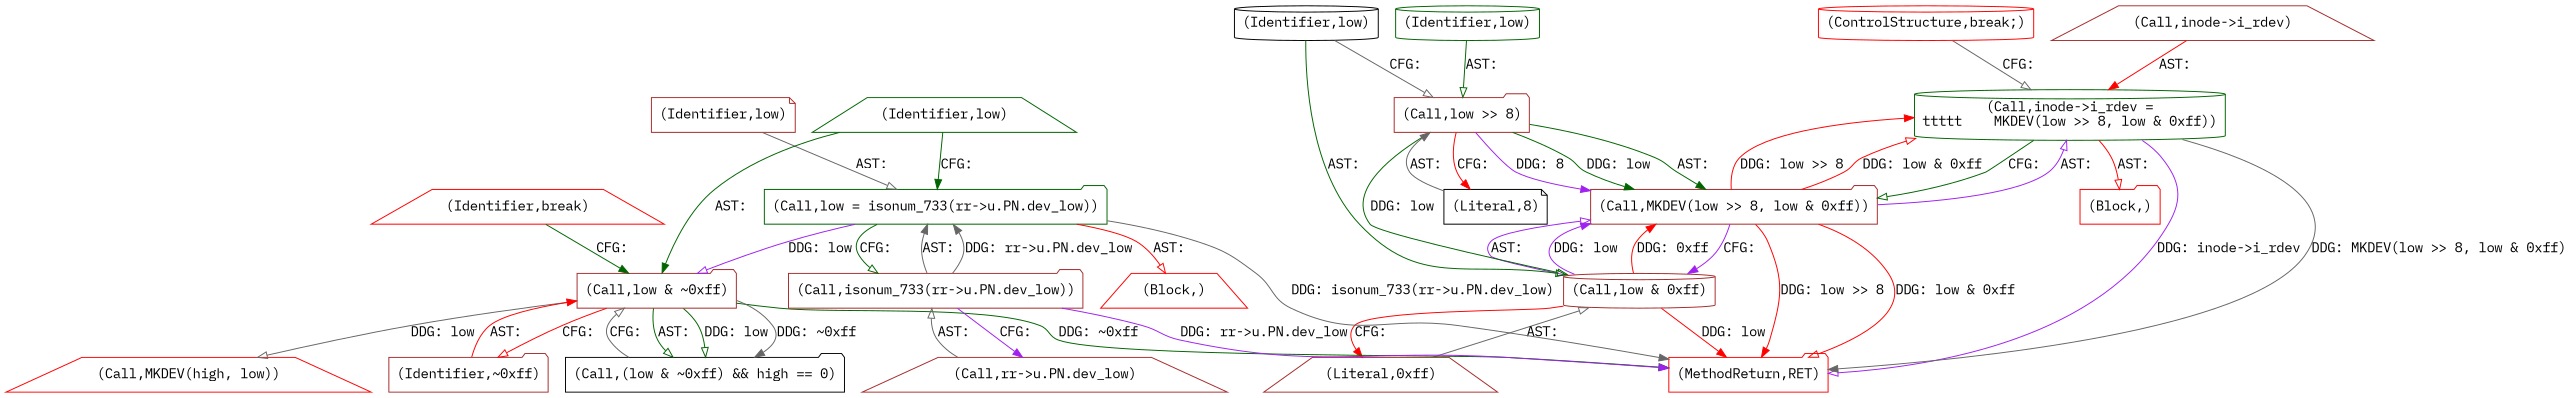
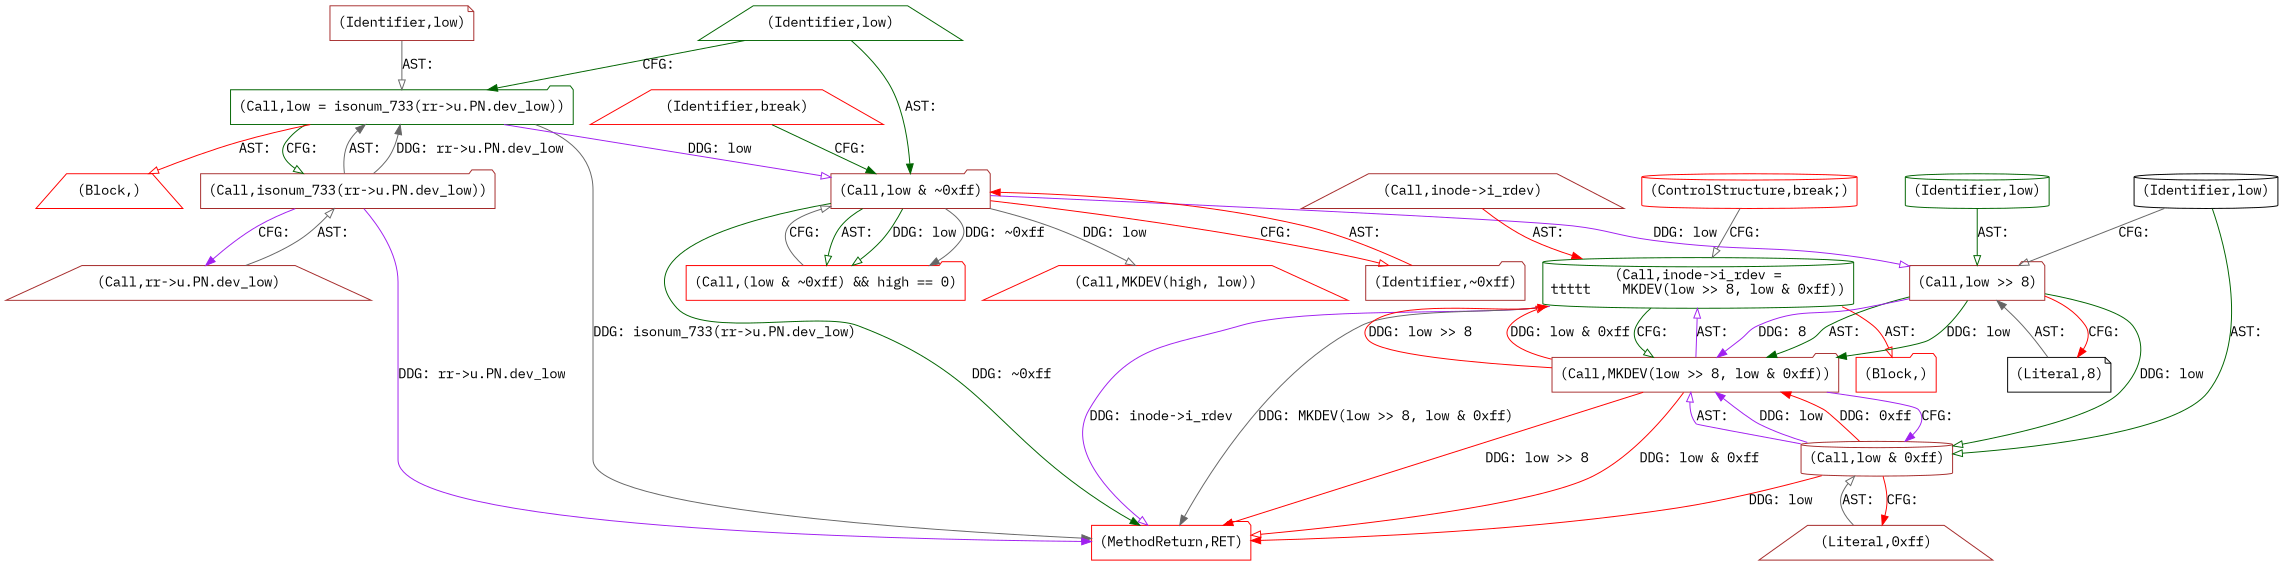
none -> (1446, 218)
(705, 375) -> (826, 283)
